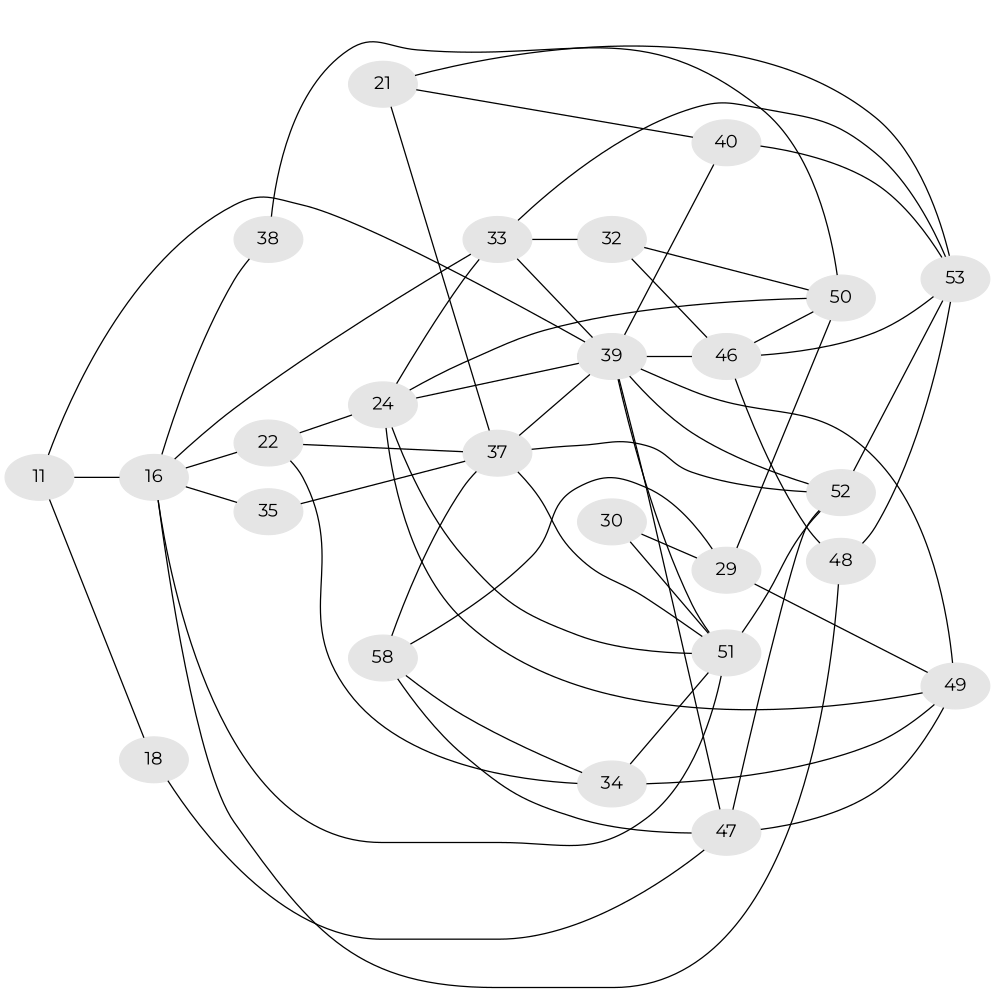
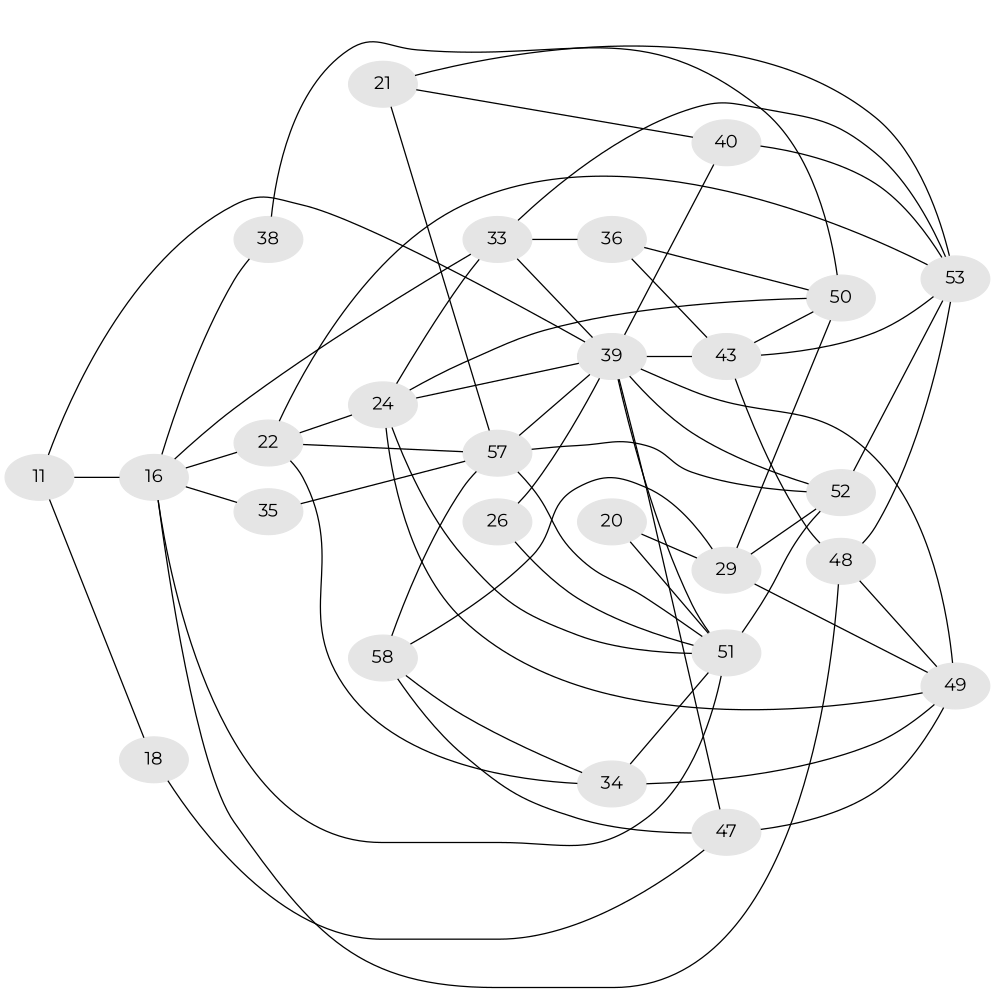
none -> (537, 183)
(612, 239) -> (612, 239)
(726, 357) -> (726, 357)
(497, 453) -> (497, 453)
none -> (497, 522)
(612, 522) -> (612, 522)
none -> (898, 624)
(769, 657) -> (784, 532)
